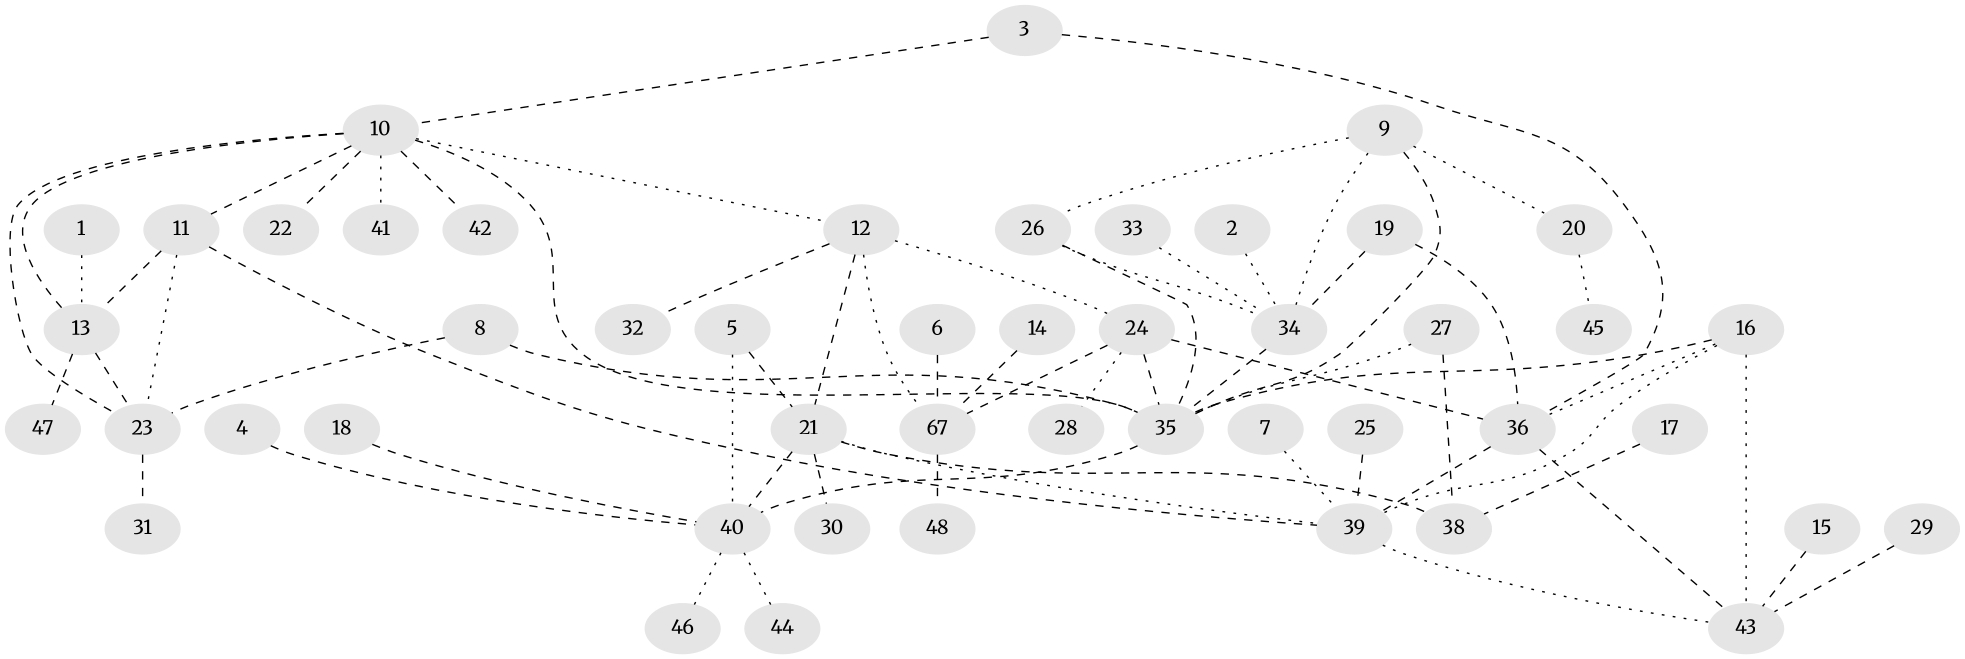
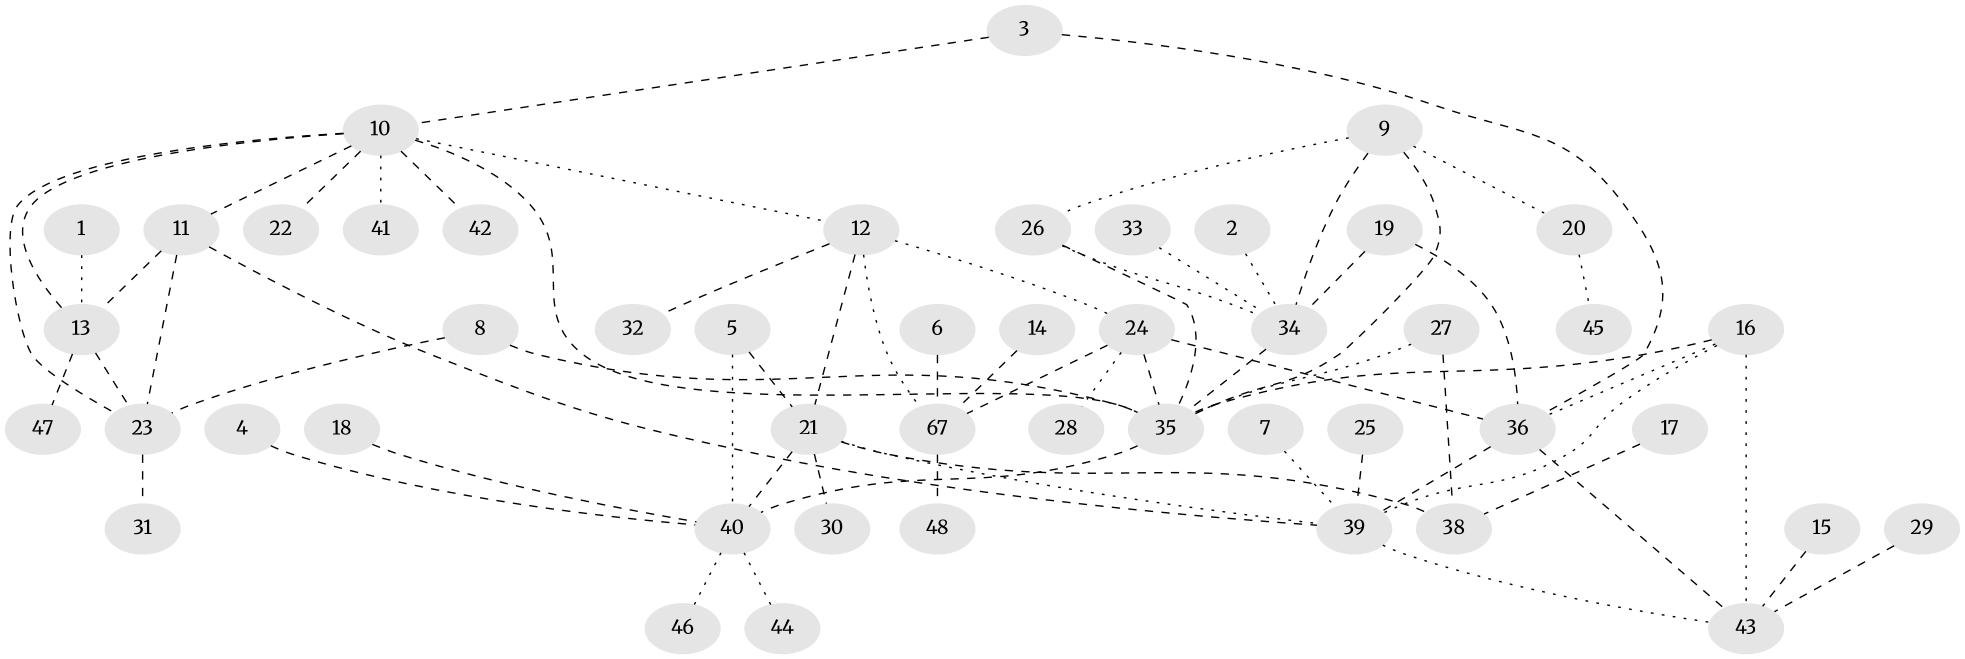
(1325, 226) -> (1325, 226)
(162, 330) -> (162, 330)
